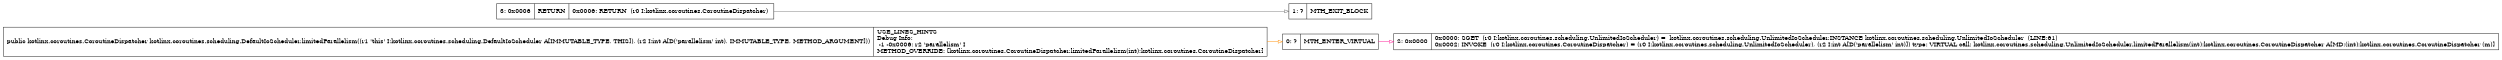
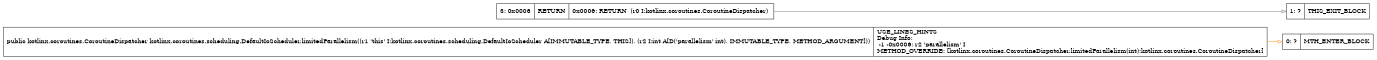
(1339, 11) -> (1337, 11)
(1339, 41) -> (1337, 41)
(1946, 42) -> none
